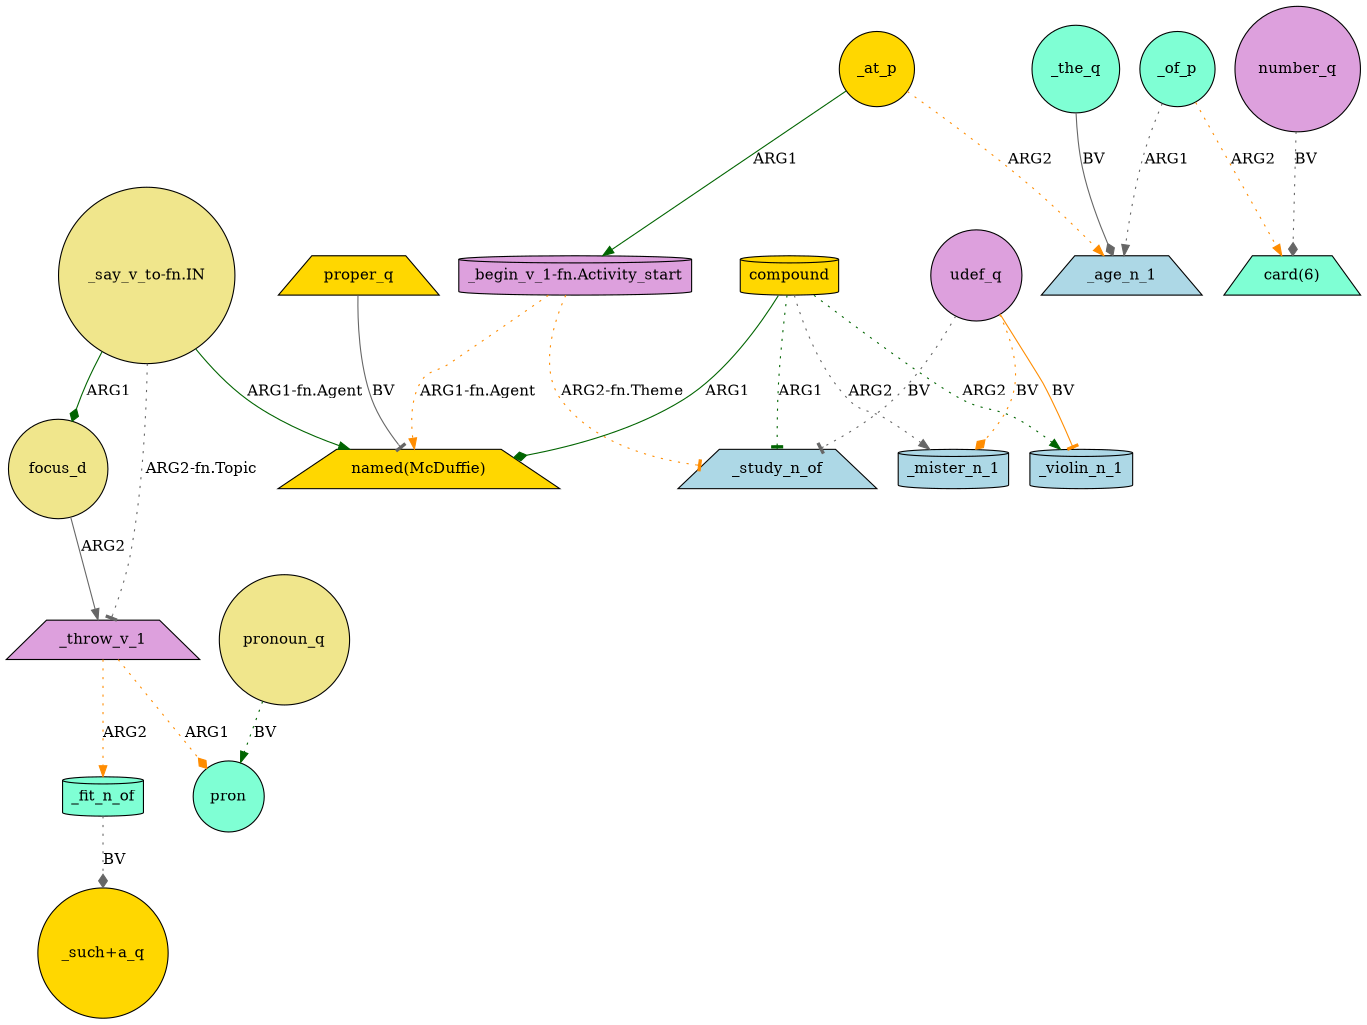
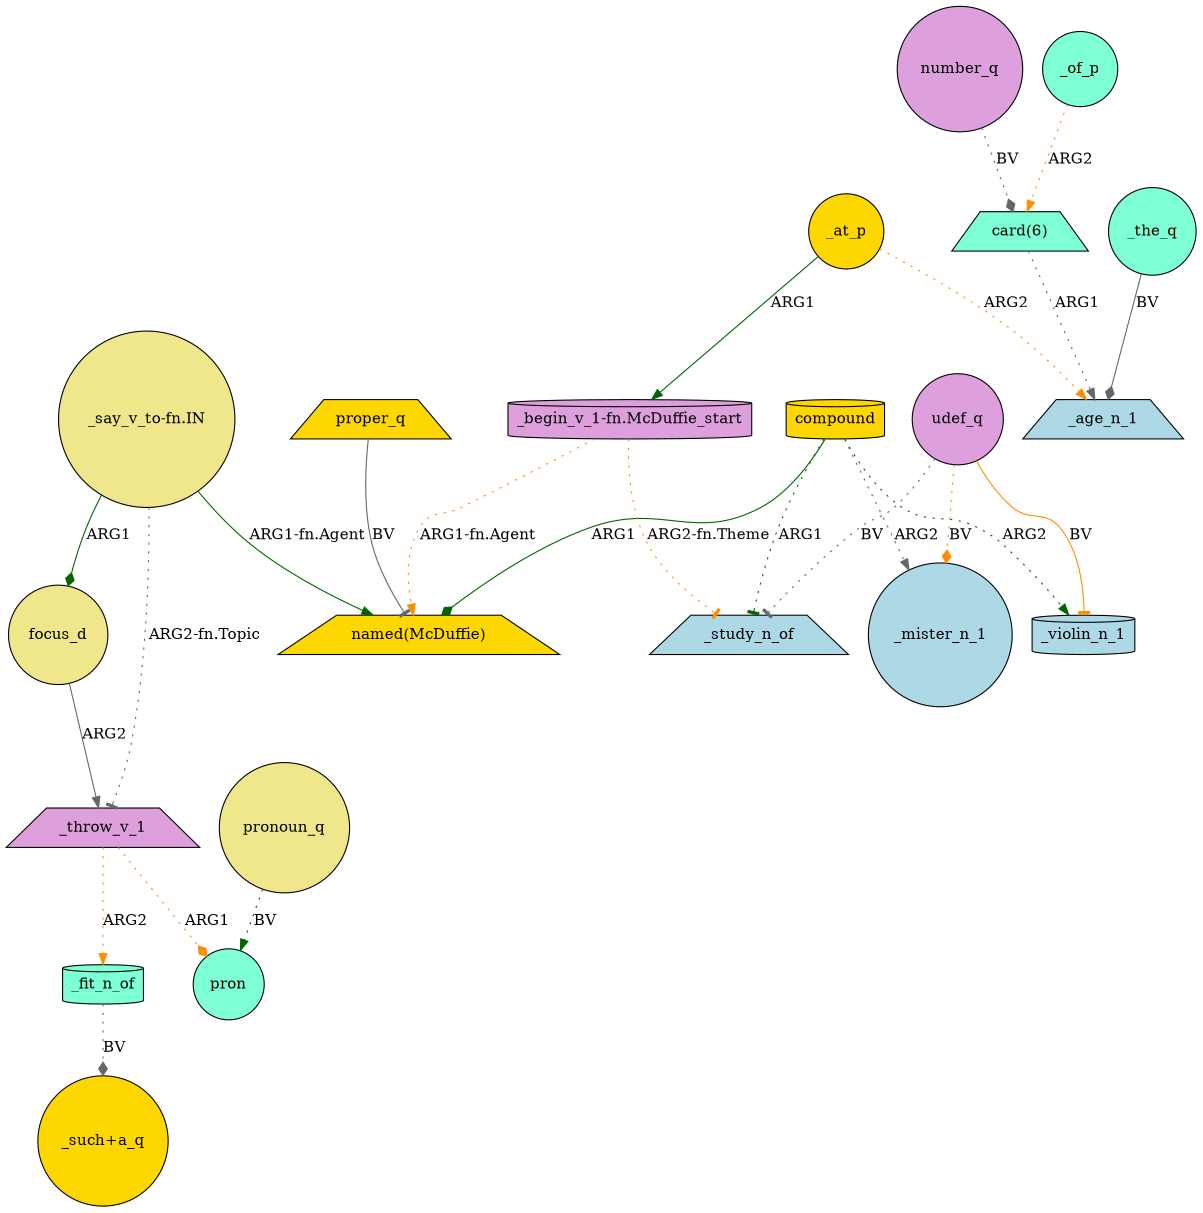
(1139, 173) -> (1059, 320)
(575, 275) -> (630, 419)
(953, 469) -> (940, 635)
